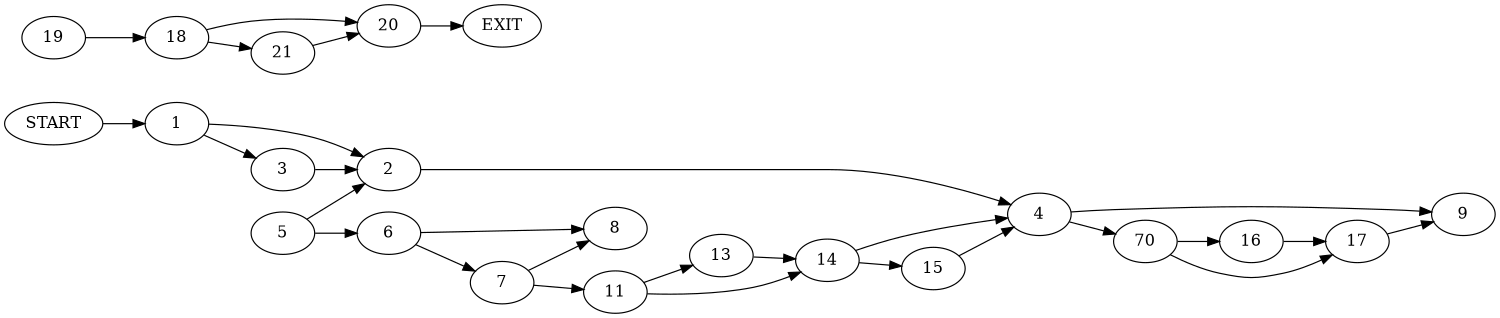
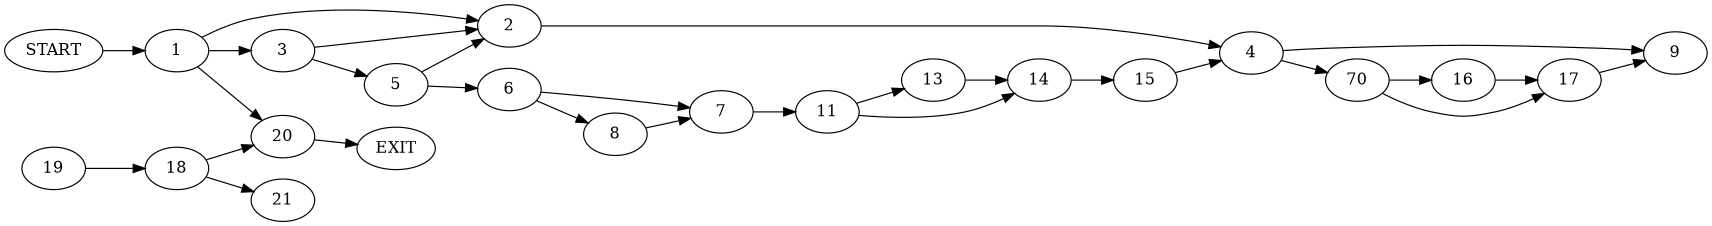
(330, 41) -> (225, 90)
none -> (334, 66)
(925, 232) -> none
(553, 258) -> (663, 124)
